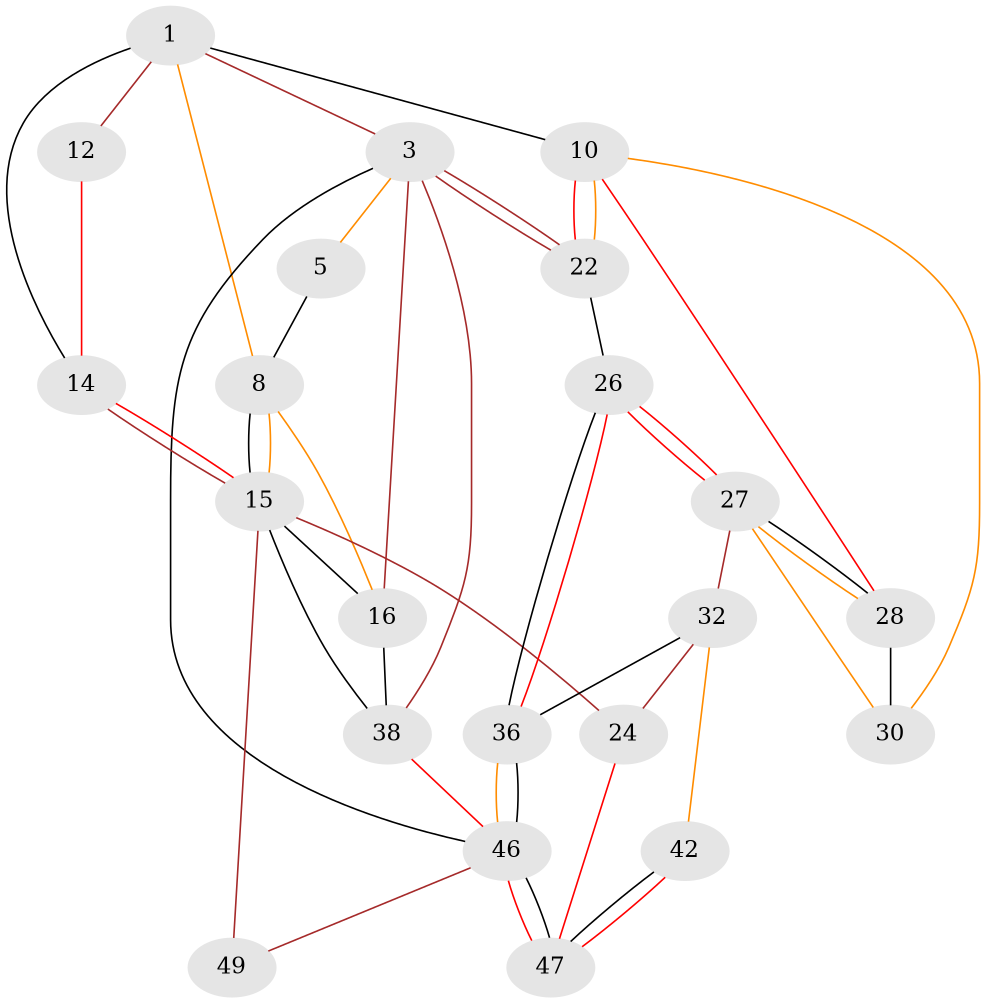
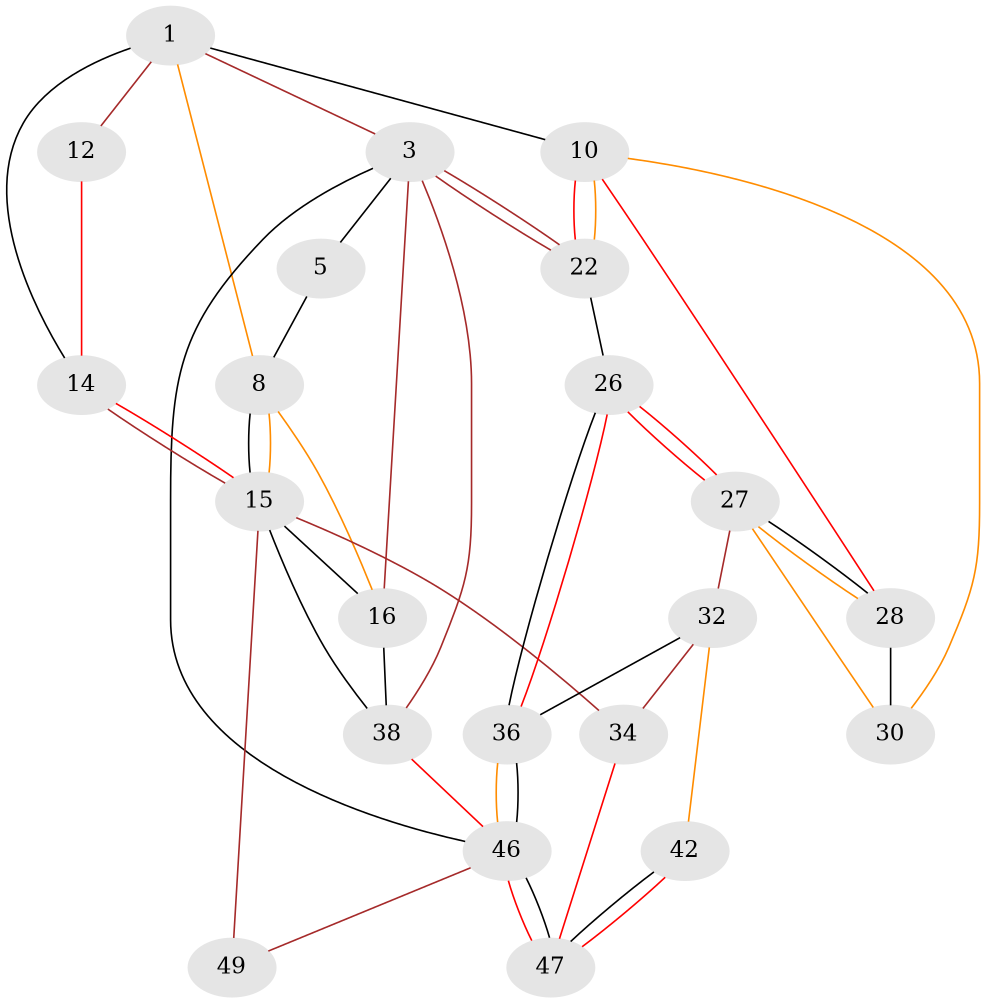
(366, 210) -> (366, 210)
(624, 735) -> (624, 735)
